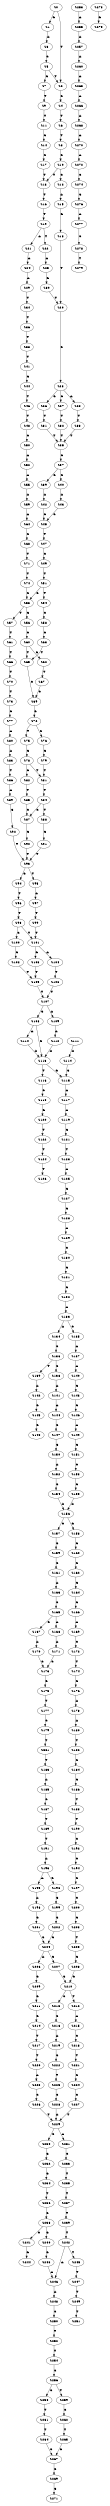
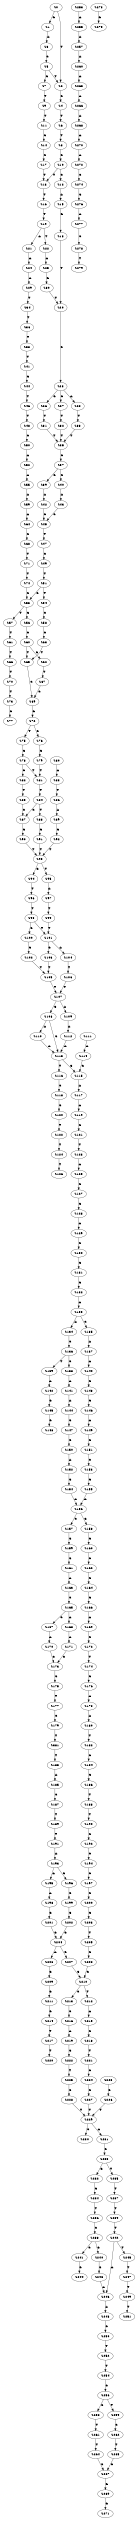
(10, 730) -> none
(36, 2074) -> none
(57, 2115) -> (81, 2110)
(46, 2153) -> (100, 2168)
